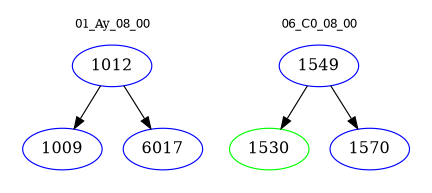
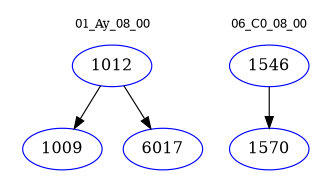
(319, 66) -> (269, 66)
(269, 149) -> none
